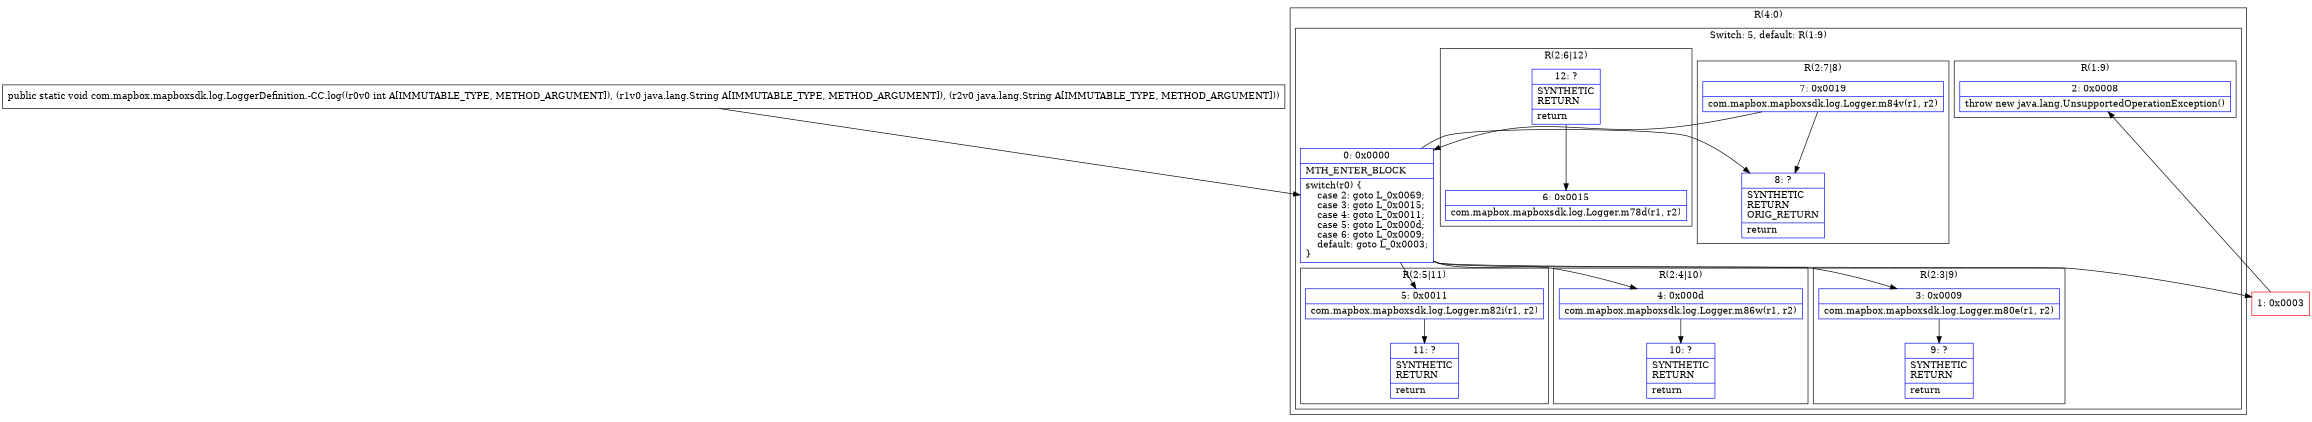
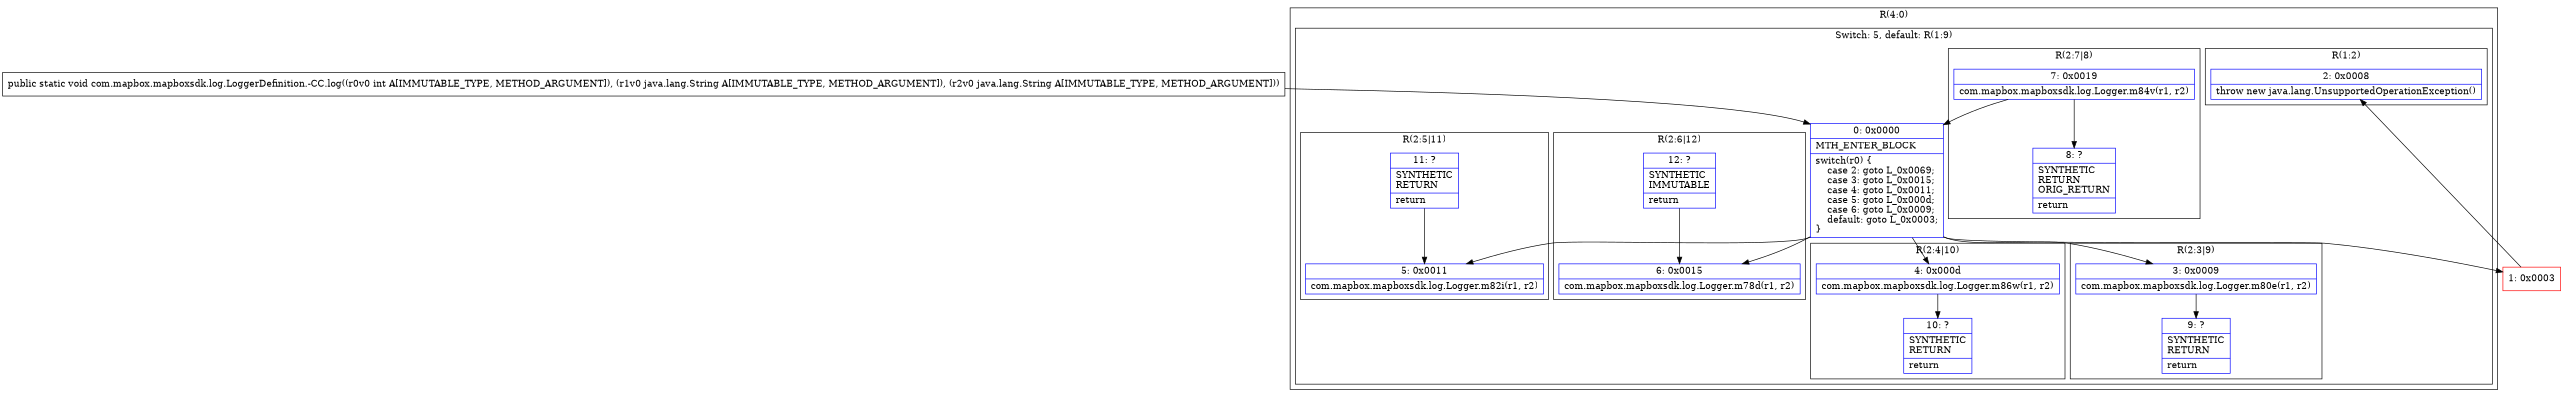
(2095, 69) -> (2346, 56)
(1559, 101) -> (1680, 185)
(1662, 133) -> (1780, 251)
(1425, 328) -> (1425, 233)
